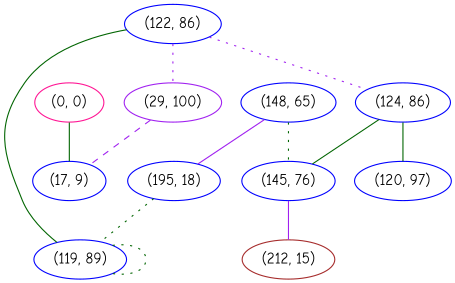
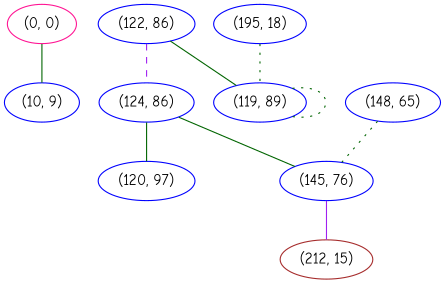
(288, 63) -> (147, 63)
(173, 102) -> none
(231, 142) -> none
(69, 181) -> (42, 102)
